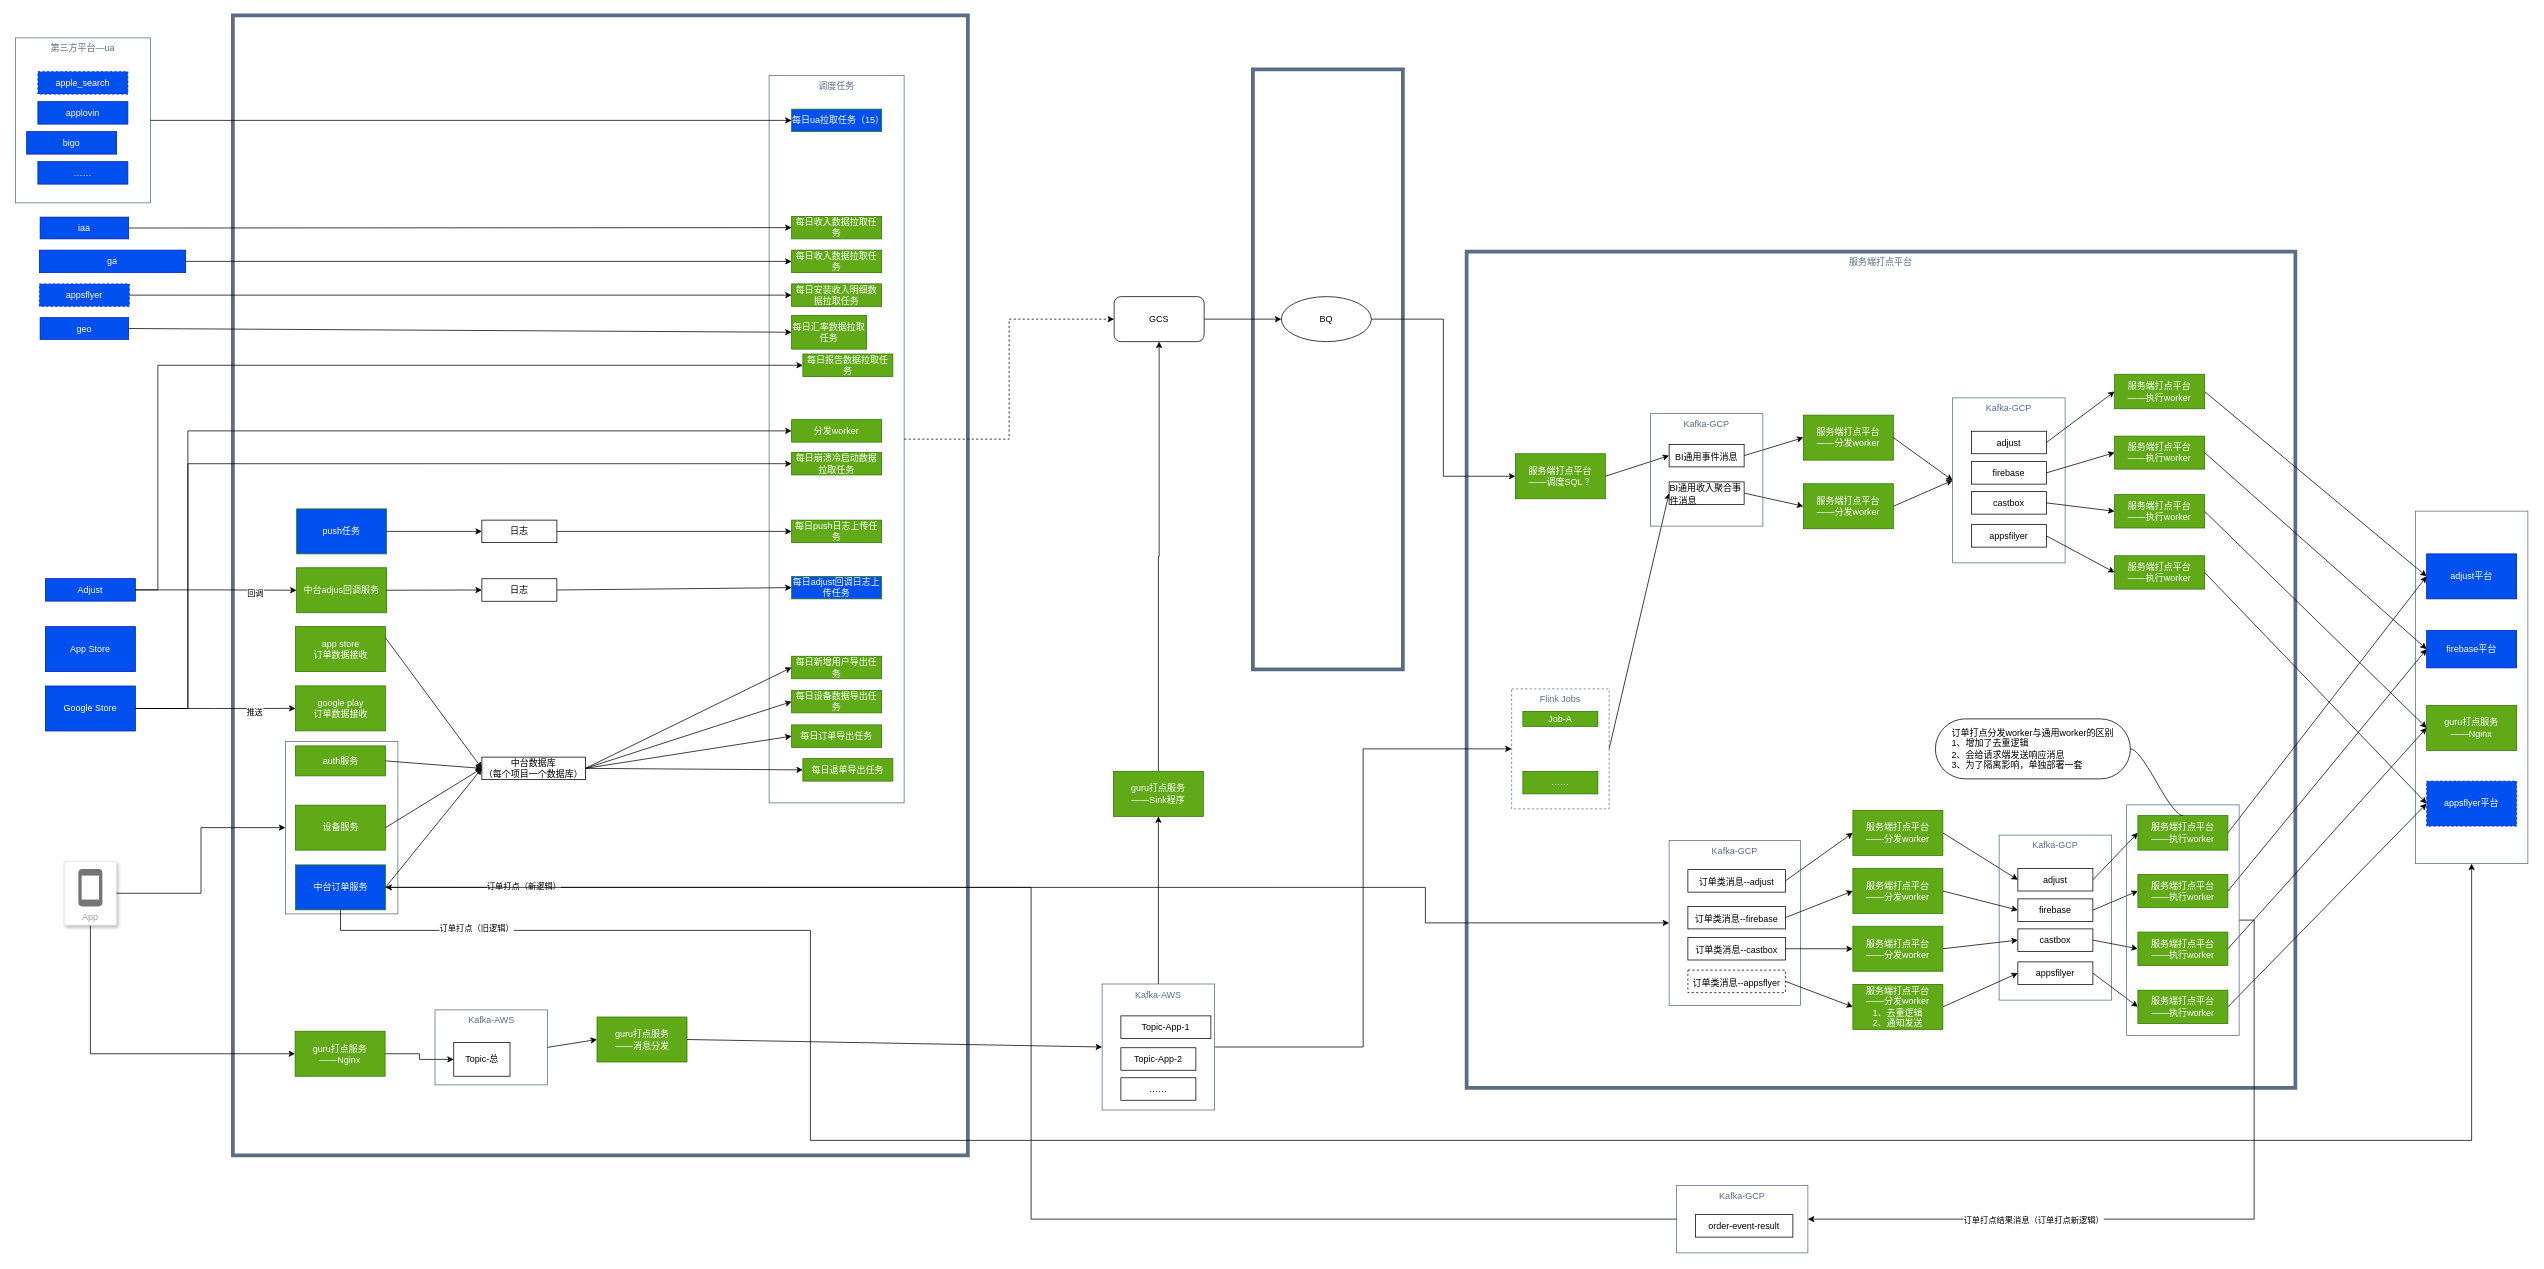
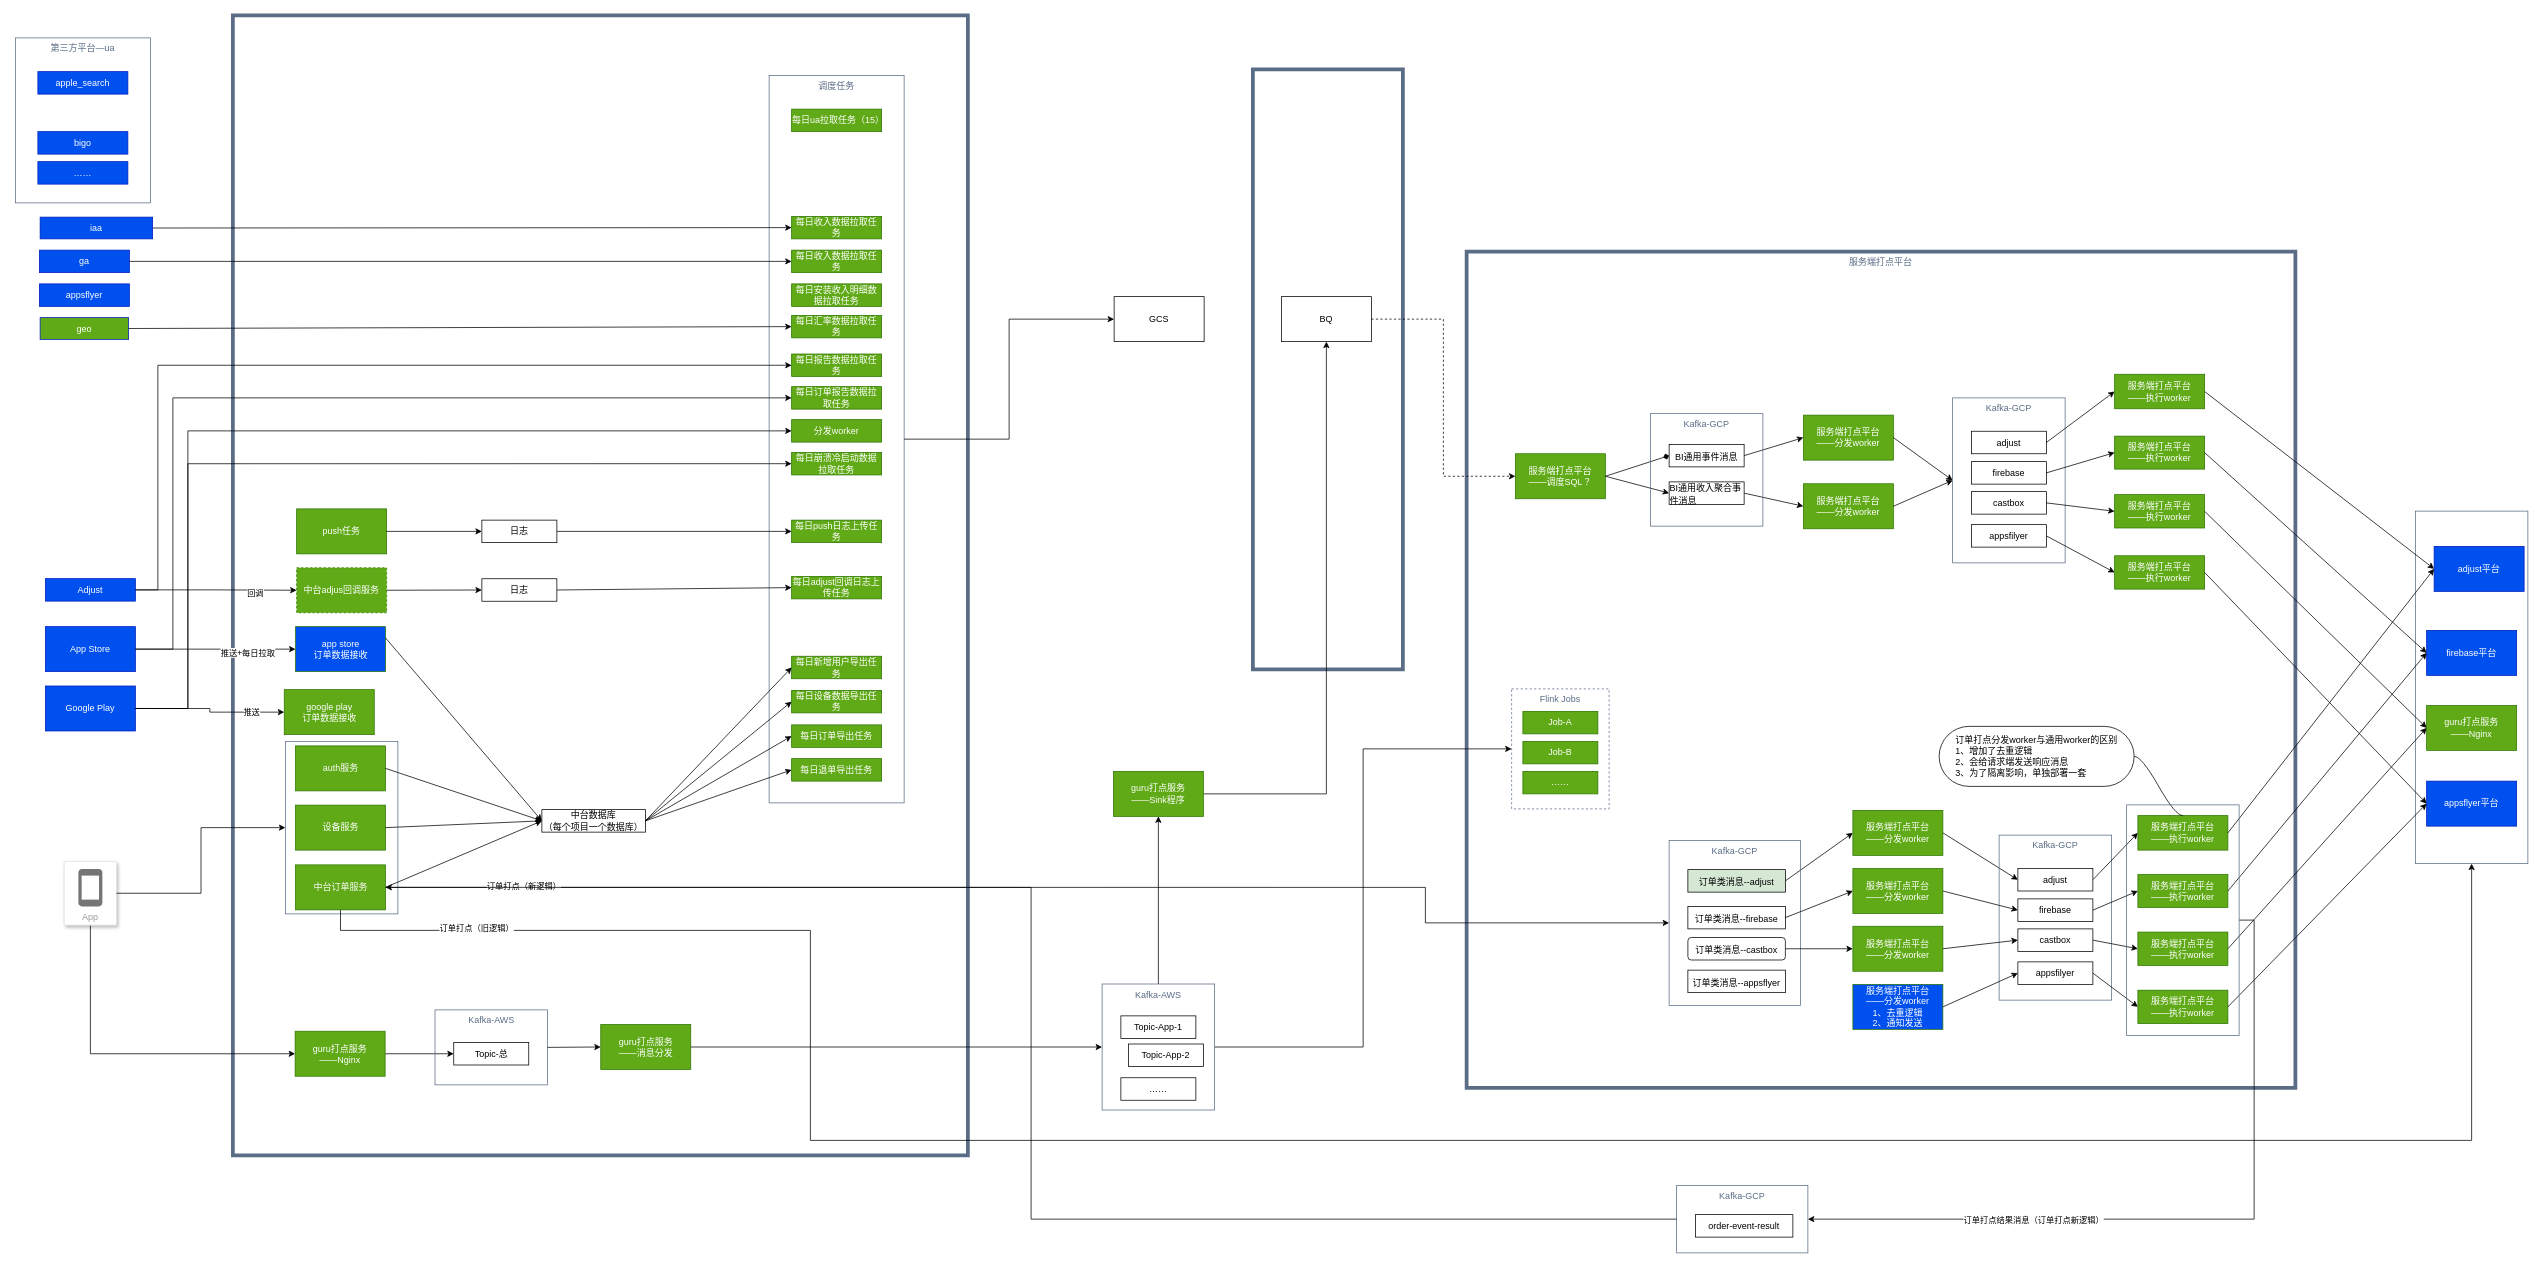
(83, 83) -> (83, 83)
(83, 113) -> none
(469, 120) -> none
(837, 120) -> (837, 120)
(72, 143) -> (83, 143)
(84, 228) -> (96, 228)
(113, 261) -> (84, 261)
(84, 295) -> (84, 295)
(785, 295) -> none
(1159, 319) -> (1159, 319)
(1275, 319) -> none
(1326, 319) -> (1326, 319)
(84, 329) -> (84, 329)
(829, 332) -> (837, 327)
(848, 365) -> (837, 365)
(1009, 382) -> (1009, 382)
(1443, 395) -> (1443, 395)
none -> (785, 398)
none -> (837, 398)
(1663, 458) -> (1663, 458)
none -> (1635, 484)
(342, 531) -> (342, 531)
(2472, 576) -> (2479, 569)
(837, 588) -> (837, 588)
(342, 590) -> (342, 590)
(1638, 624) -> none
none -> (247, 649)
(341, 649) -> (341, 649)
(2472, 649) -> (2472, 653)
(1158, 663) -> (1326, 572)
(90, 708) -> (90, 708)
(341, 708) -> (329, 712)
(1560, 719) -> (1560, 723)
(2033, 749) -> (2037, 756)
none -> (1560, 753)
(341, 761) -> (341, 768)
(534, 768) -> (594, 821)
(848, 770) -> (837, 770)
(2472, 804) -> (2472, 804)
(1737, 881) -> (1737, 881)
(341, 887) -> (341, 887)
(1737, 949) -> (1737, 949)
(1737, 981) -> (1737, 981)
(1816, 993) -> none
(1898, 1007) -> (1898, 1007)
(1166, 1027) -> (1158, 1027)
(642, 1040) -> (646, 1047)
(482, 1059) -> (491, 1054)
(1158, 1059) -> (1166, 1055)
